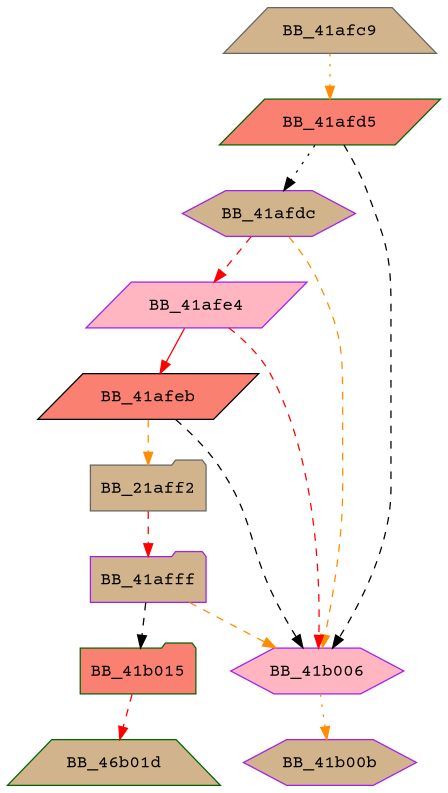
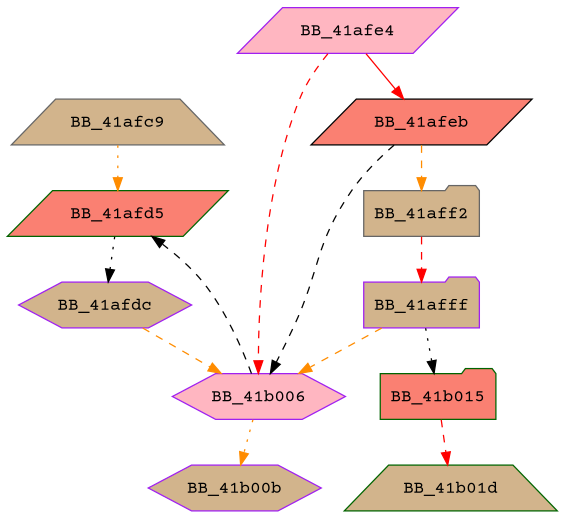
(237, 254) -> none
(391, 392) -> (217, 302)
(148, 488) -> (422, 214)
(144, 619) -> (429, 345)
(114, 762) -> (451, 488)
